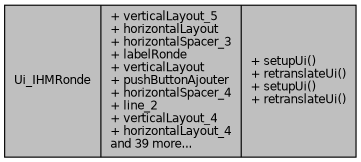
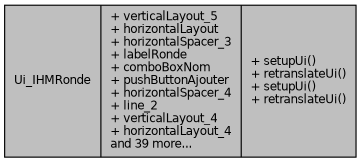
(158, 68) -> (161, 68)
